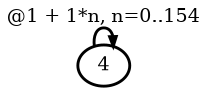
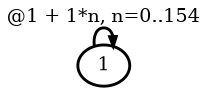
(104, 66) -> (104, 66)
